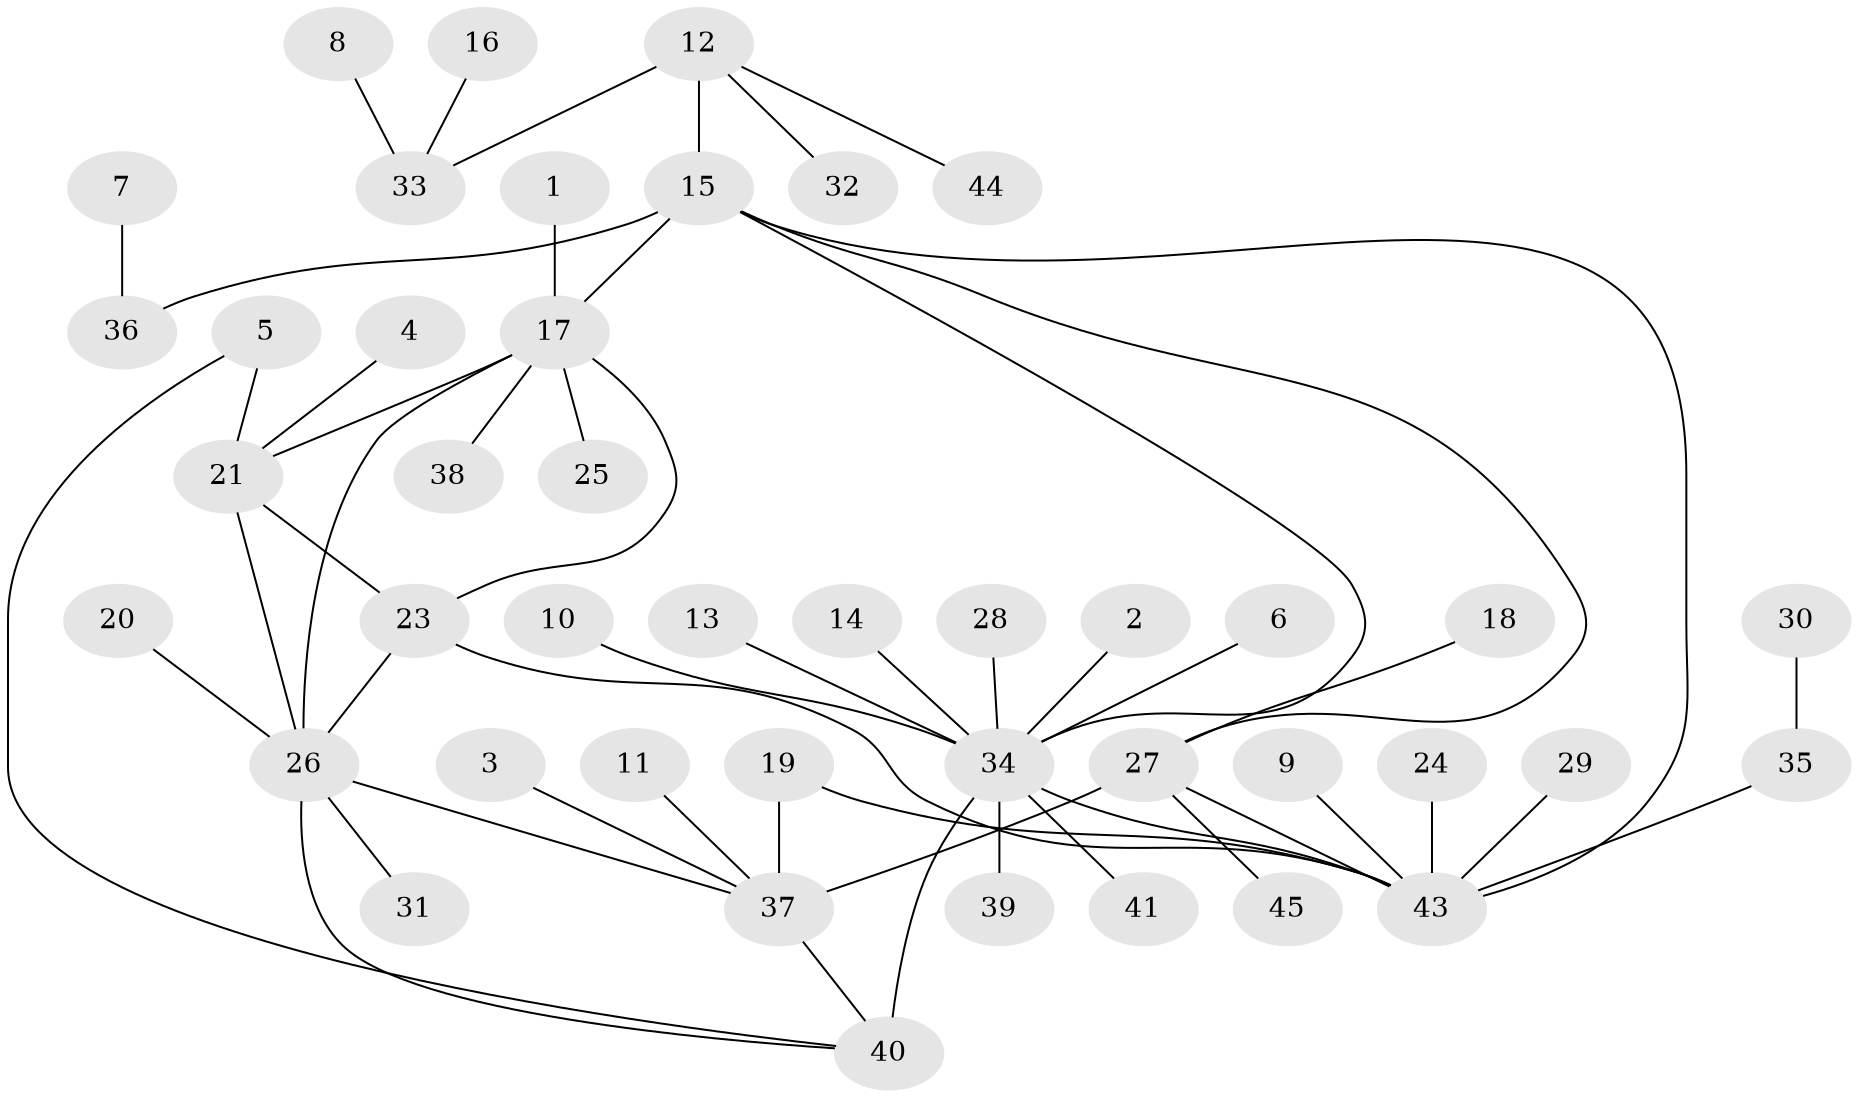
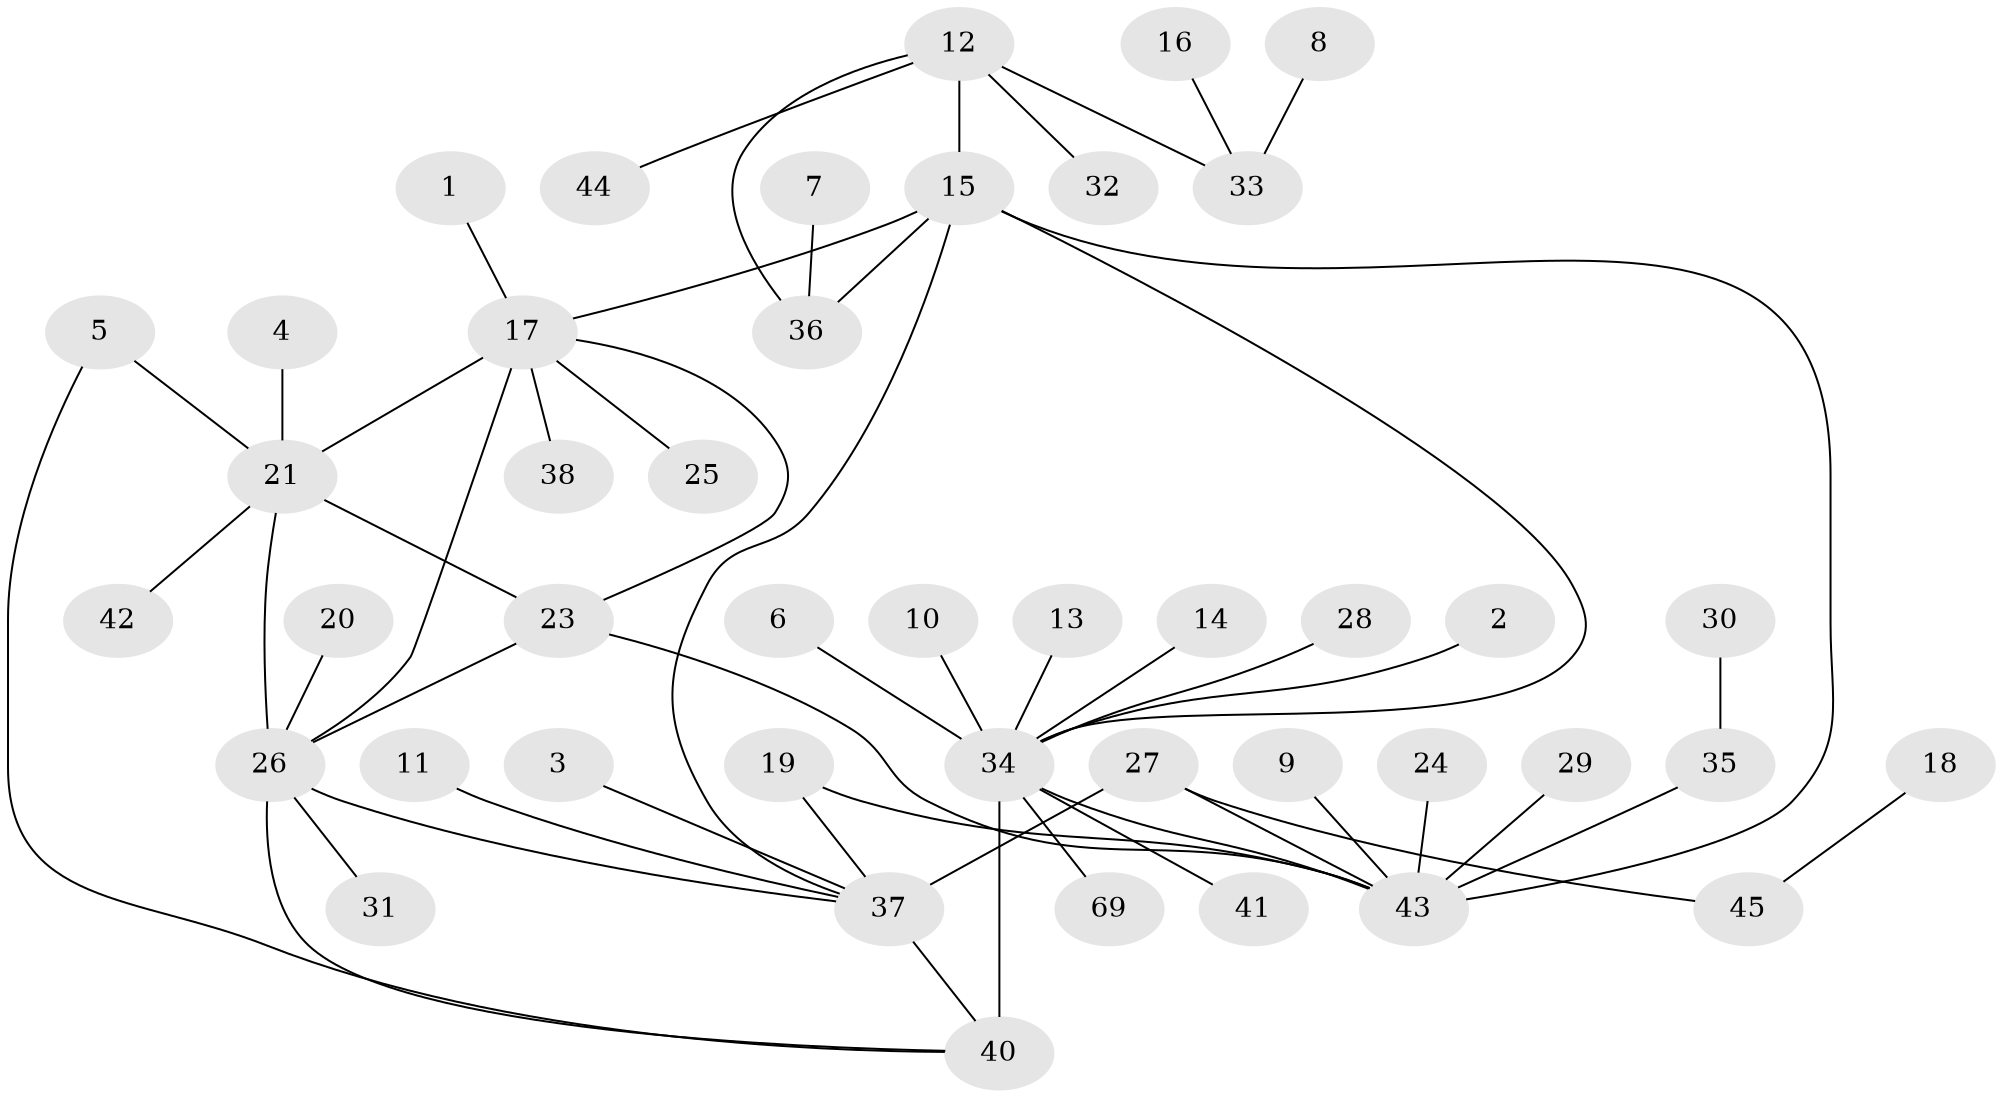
none -> (753, 139)
(1417, 430) -> (724, 563)
none -> (118, 621)
(1347, 682) -> (1844, 837)
(999, 909) -> (1110, 909)
